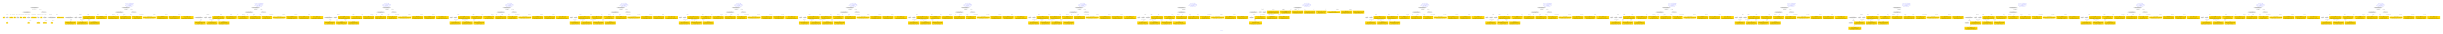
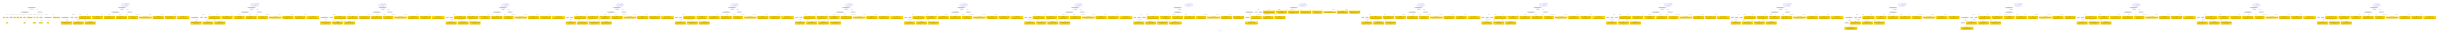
(11, 18) -> (11, 18)
(18, 18) -> (18, 18)
(24, 18) -> none
